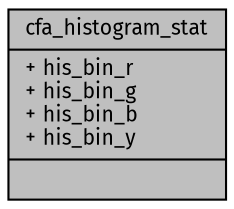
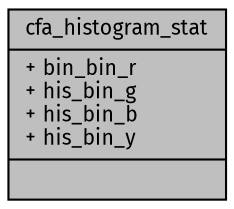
(80, 69) -> (81, 69)
